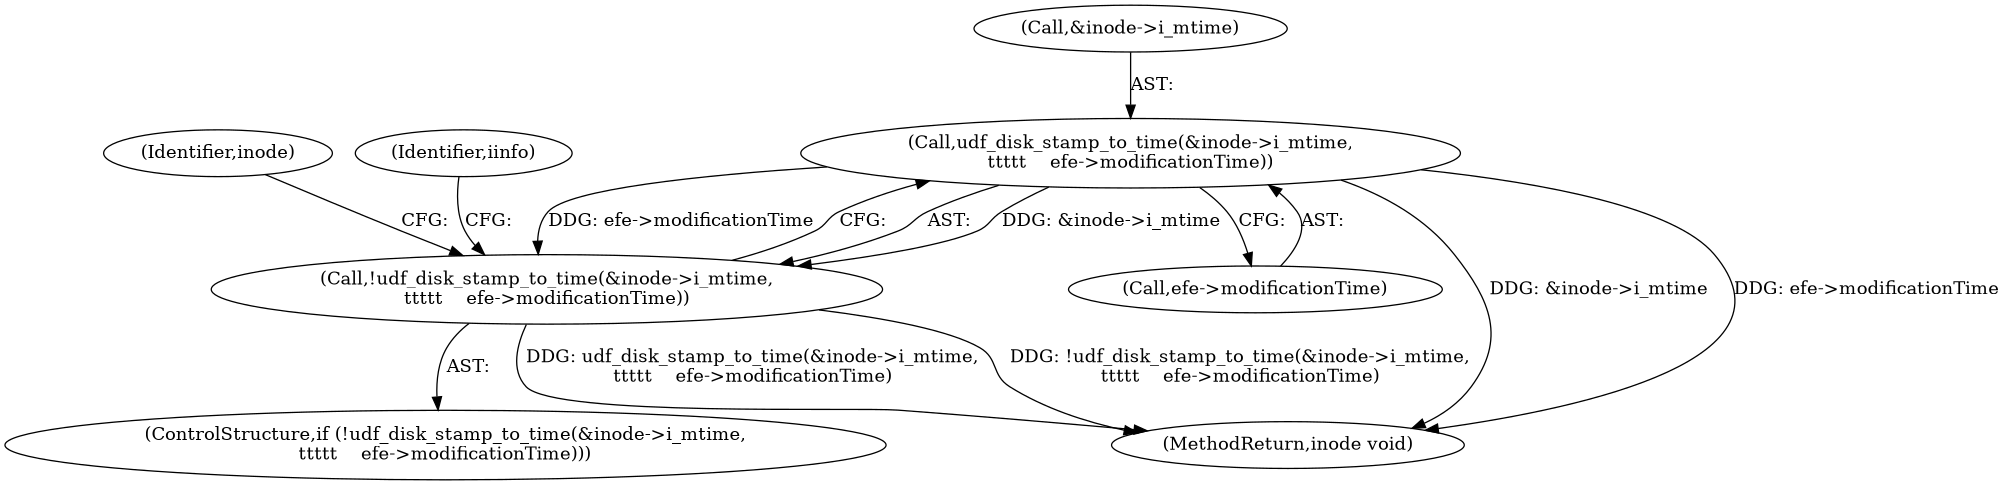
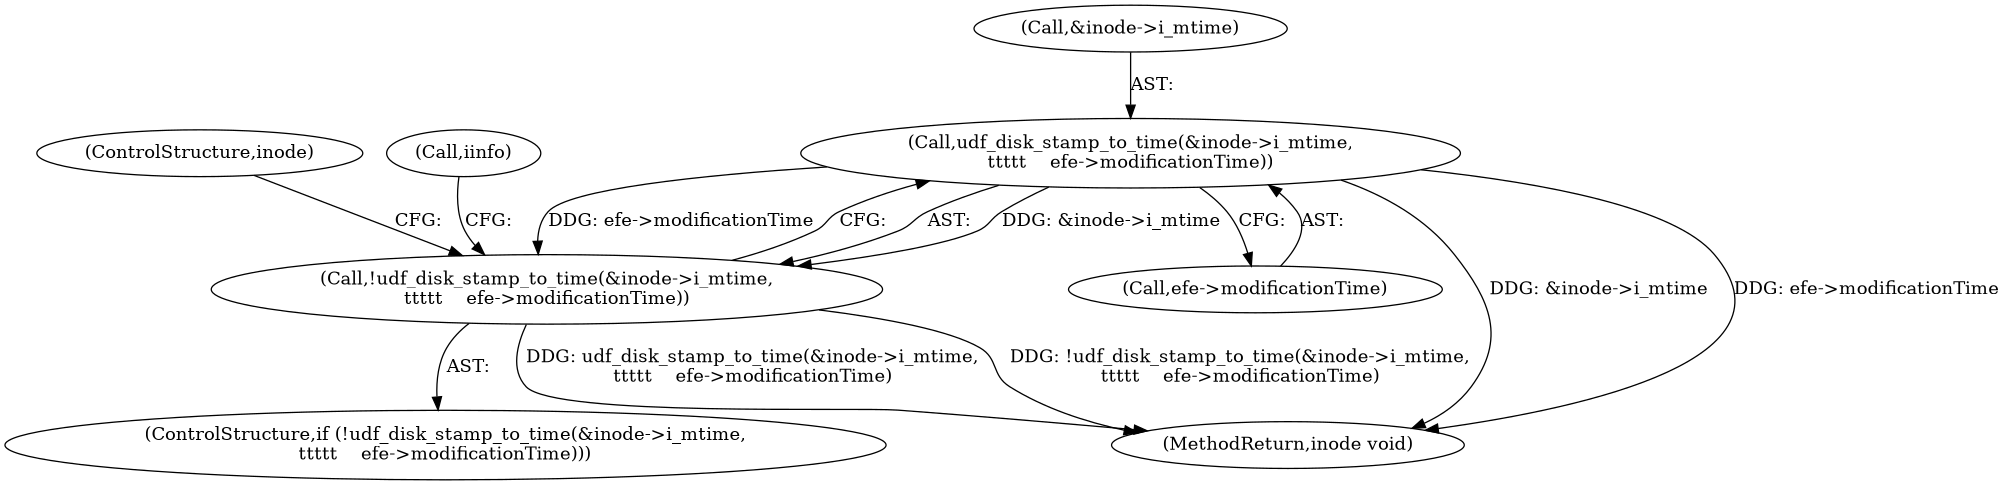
(218, 153) -> (200, 153)
(464, 153) -> (464, 153)
